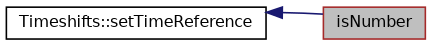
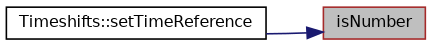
(303, 13) -> (287, 34)
